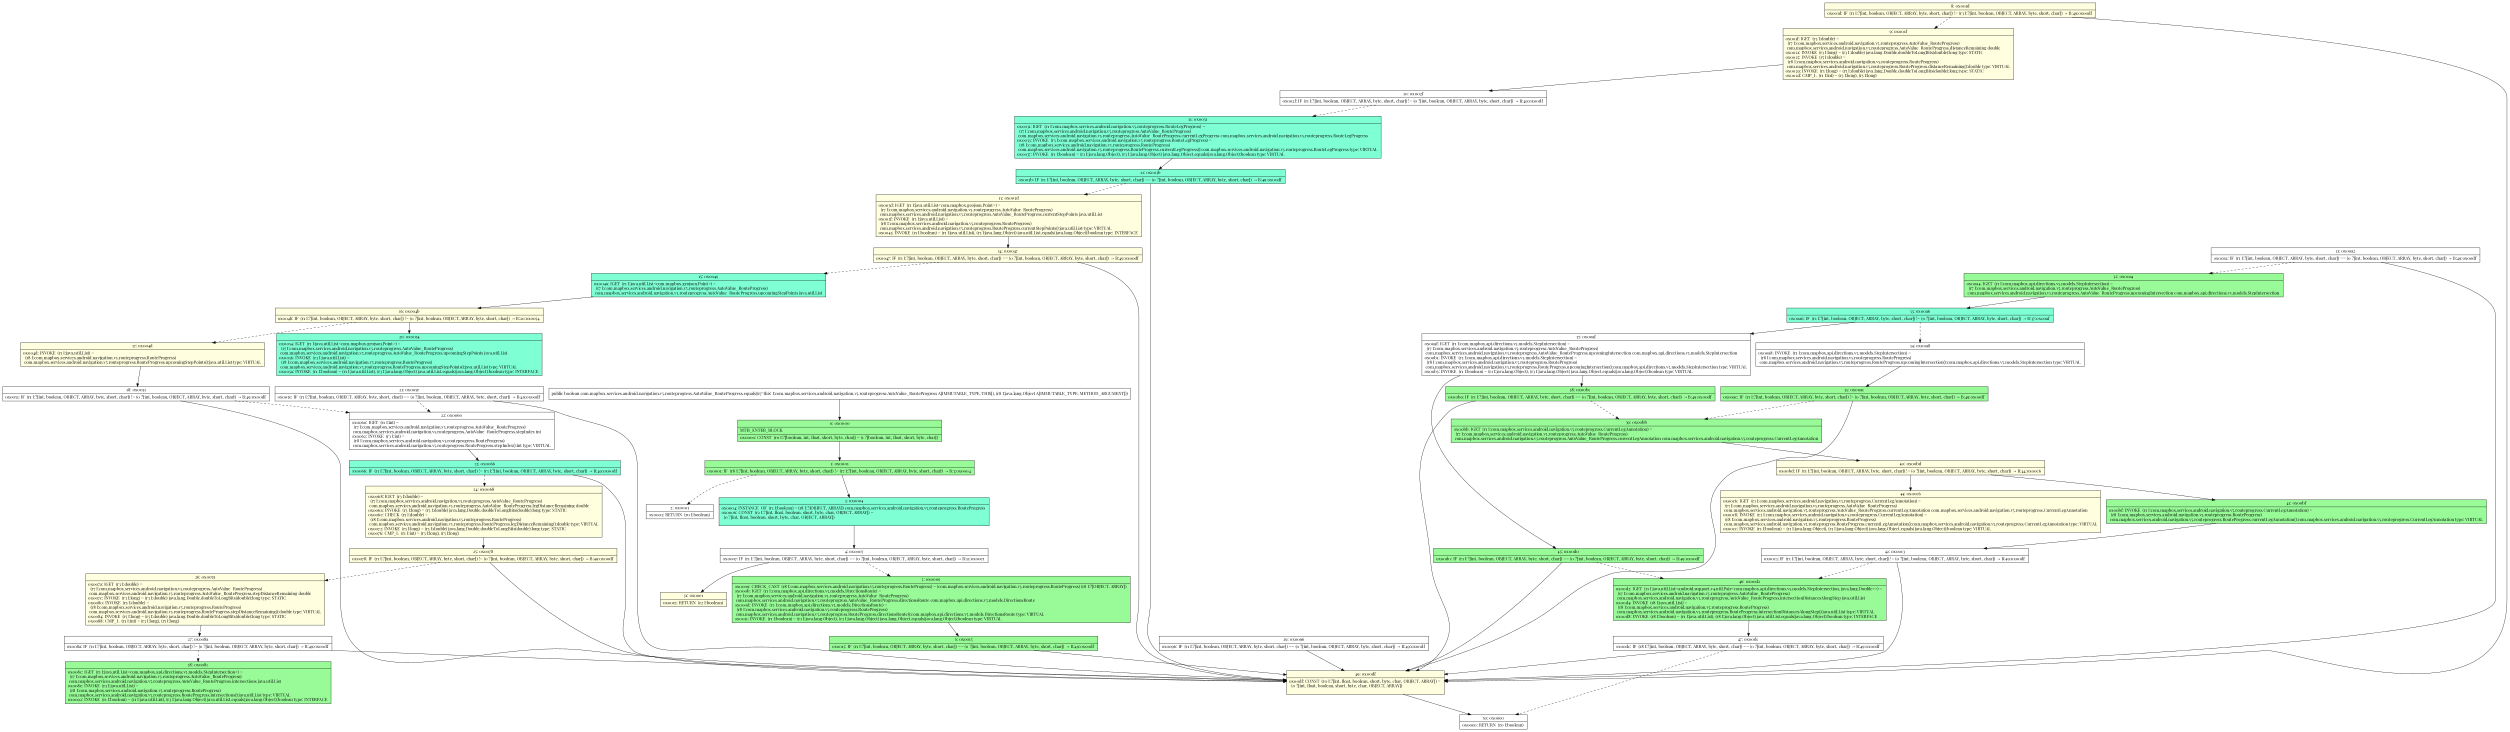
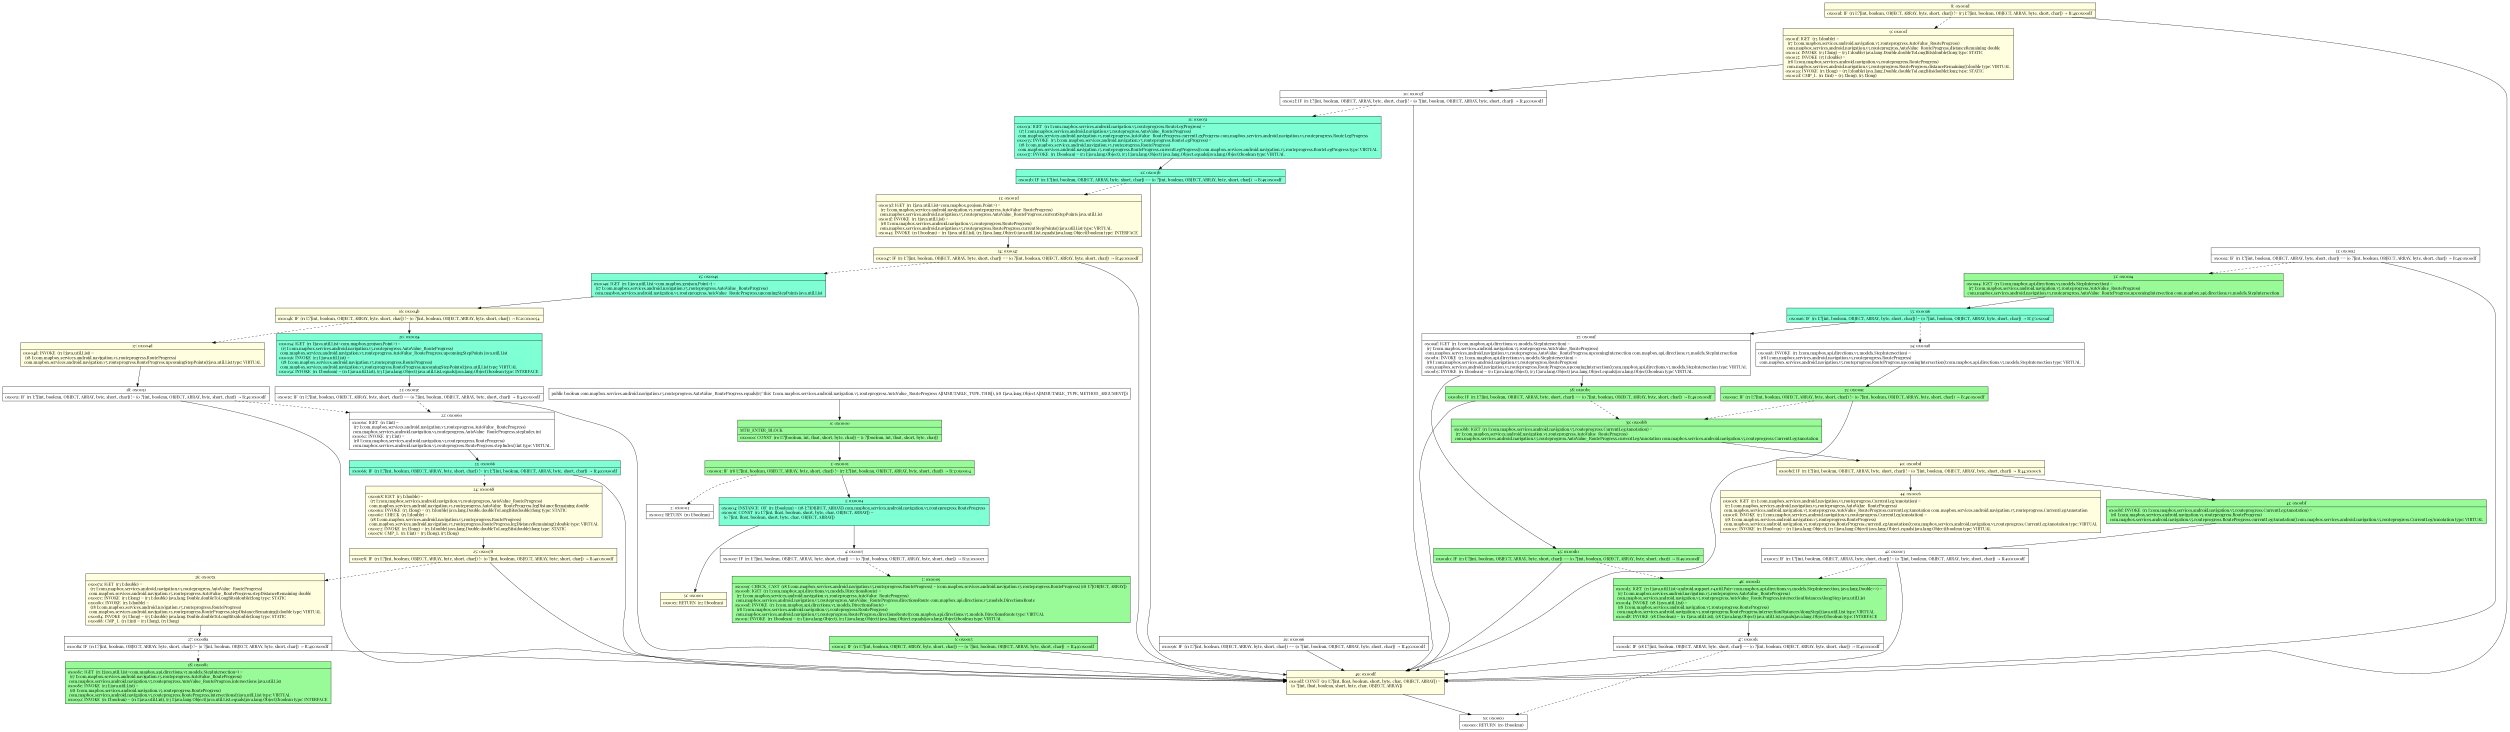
none -> (409, 379)
none -> (1413, 393)
(734, 572) -> (717, 548)
